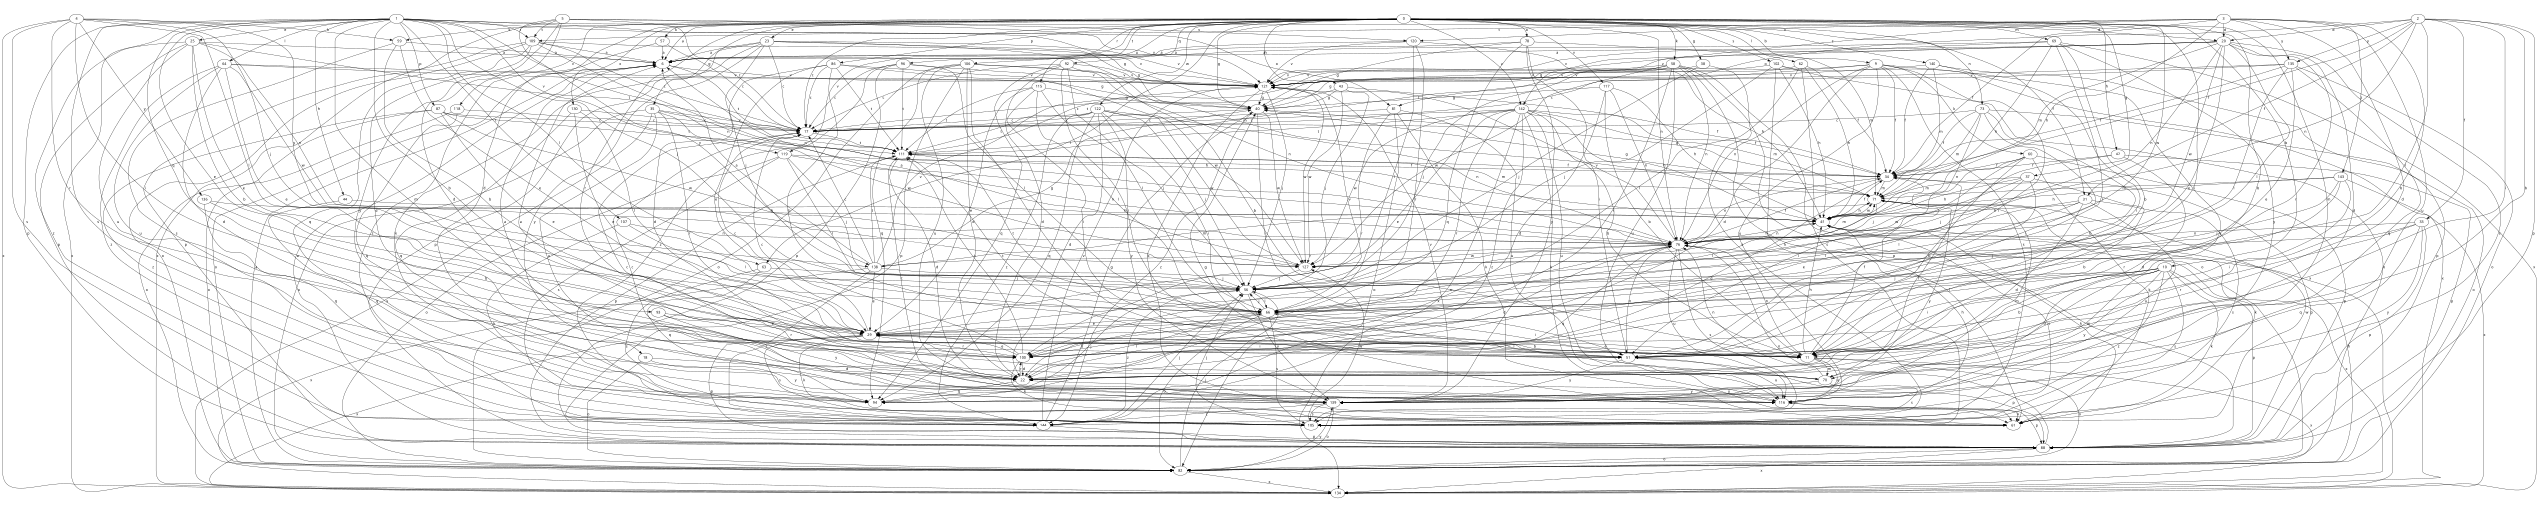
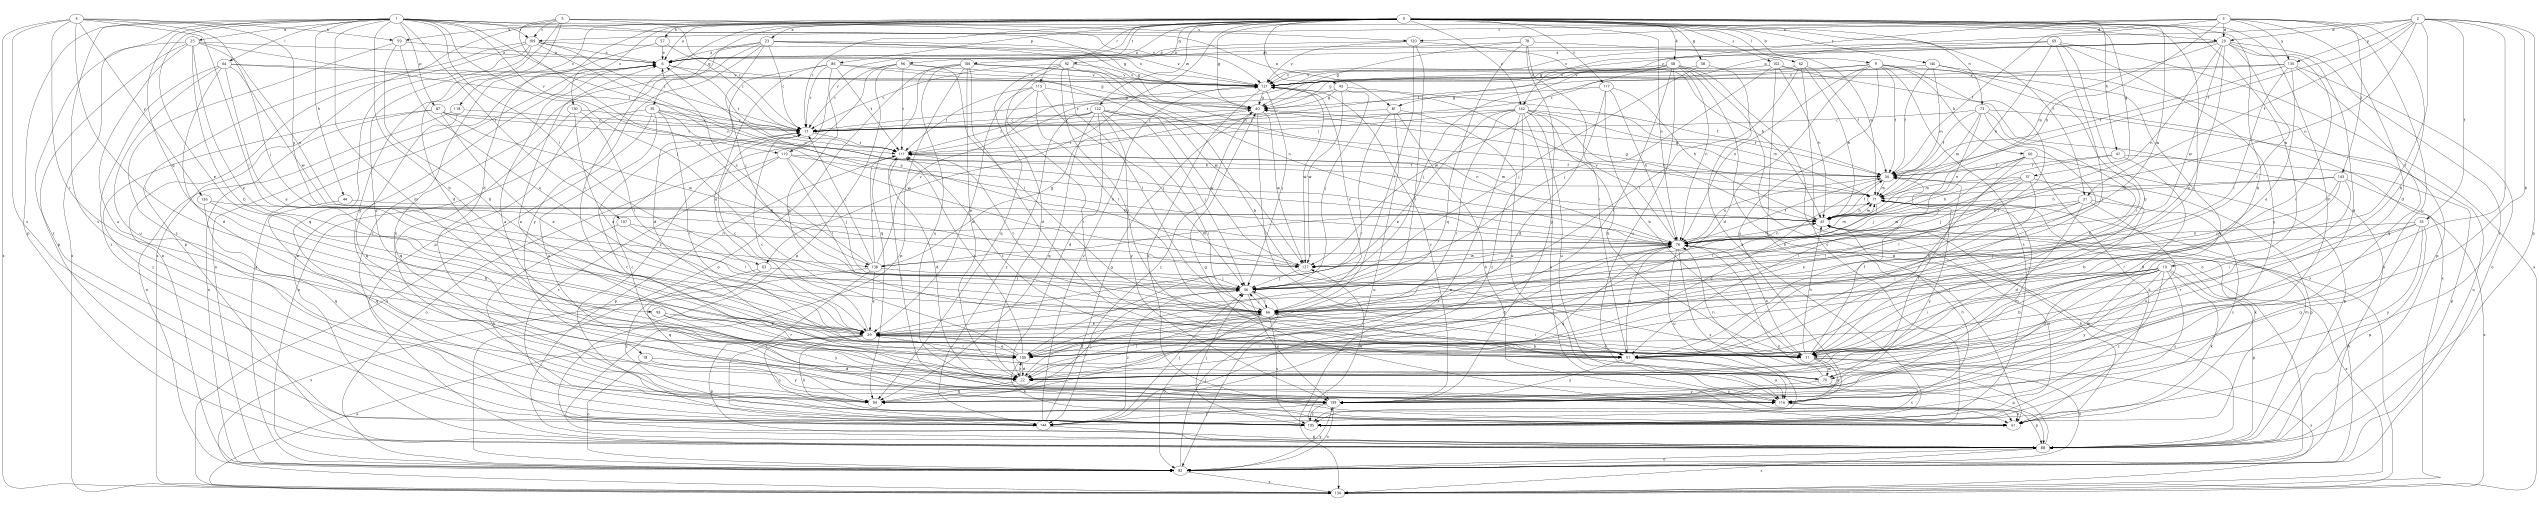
(1471, 21) -> none
(1729, 22) -> none
(1389, 142) -> none
(2307, 313) -> (2307, 313)
